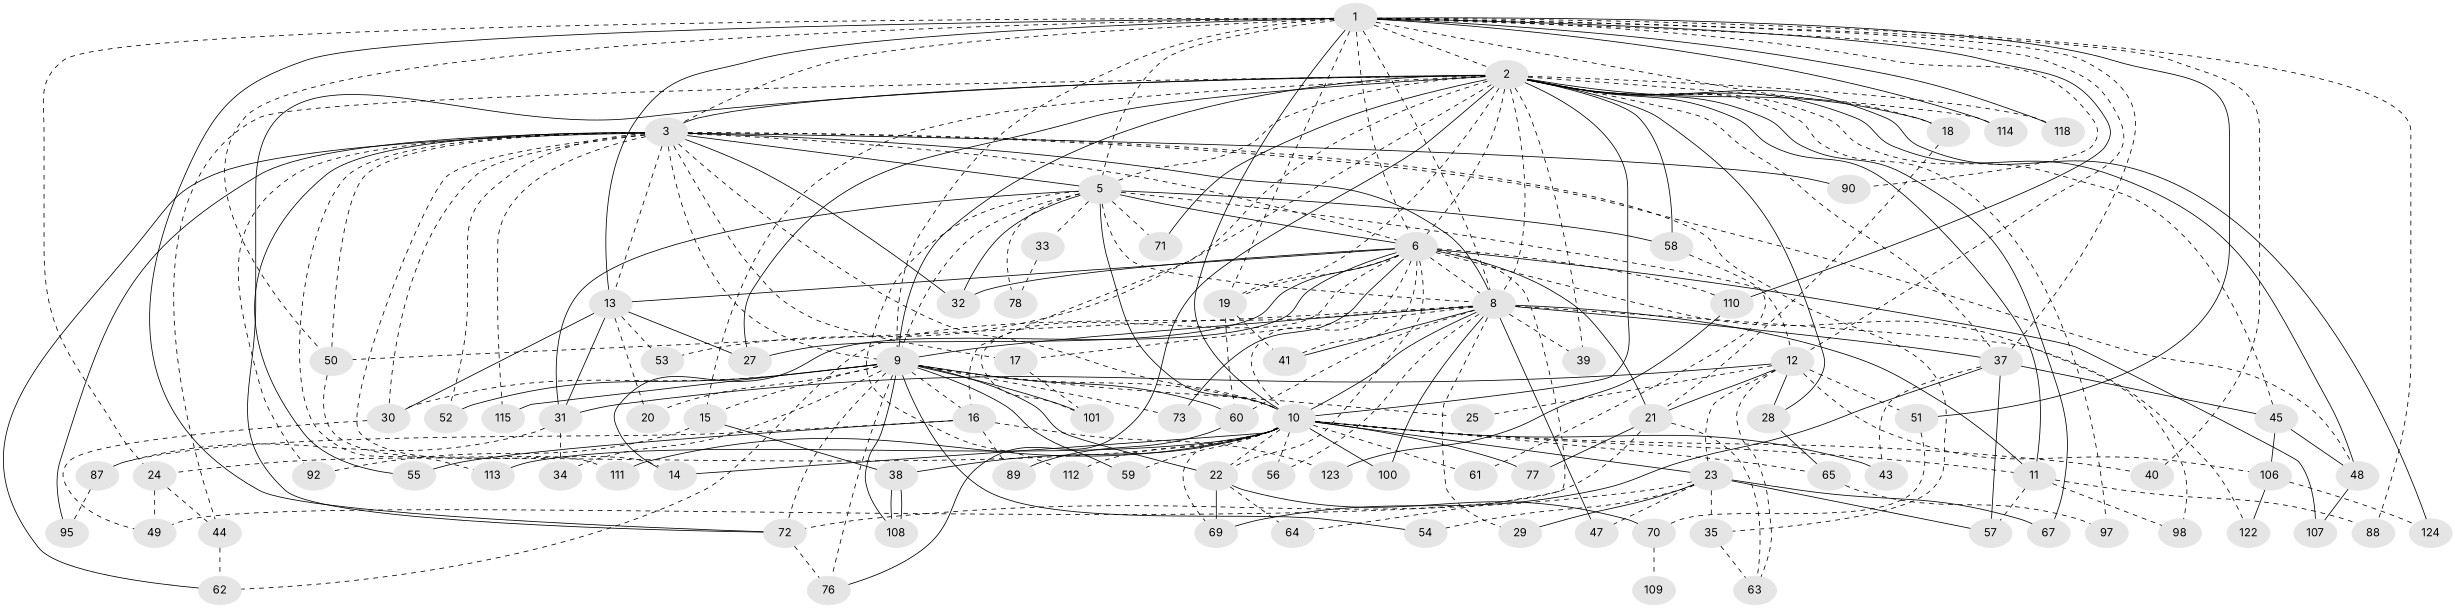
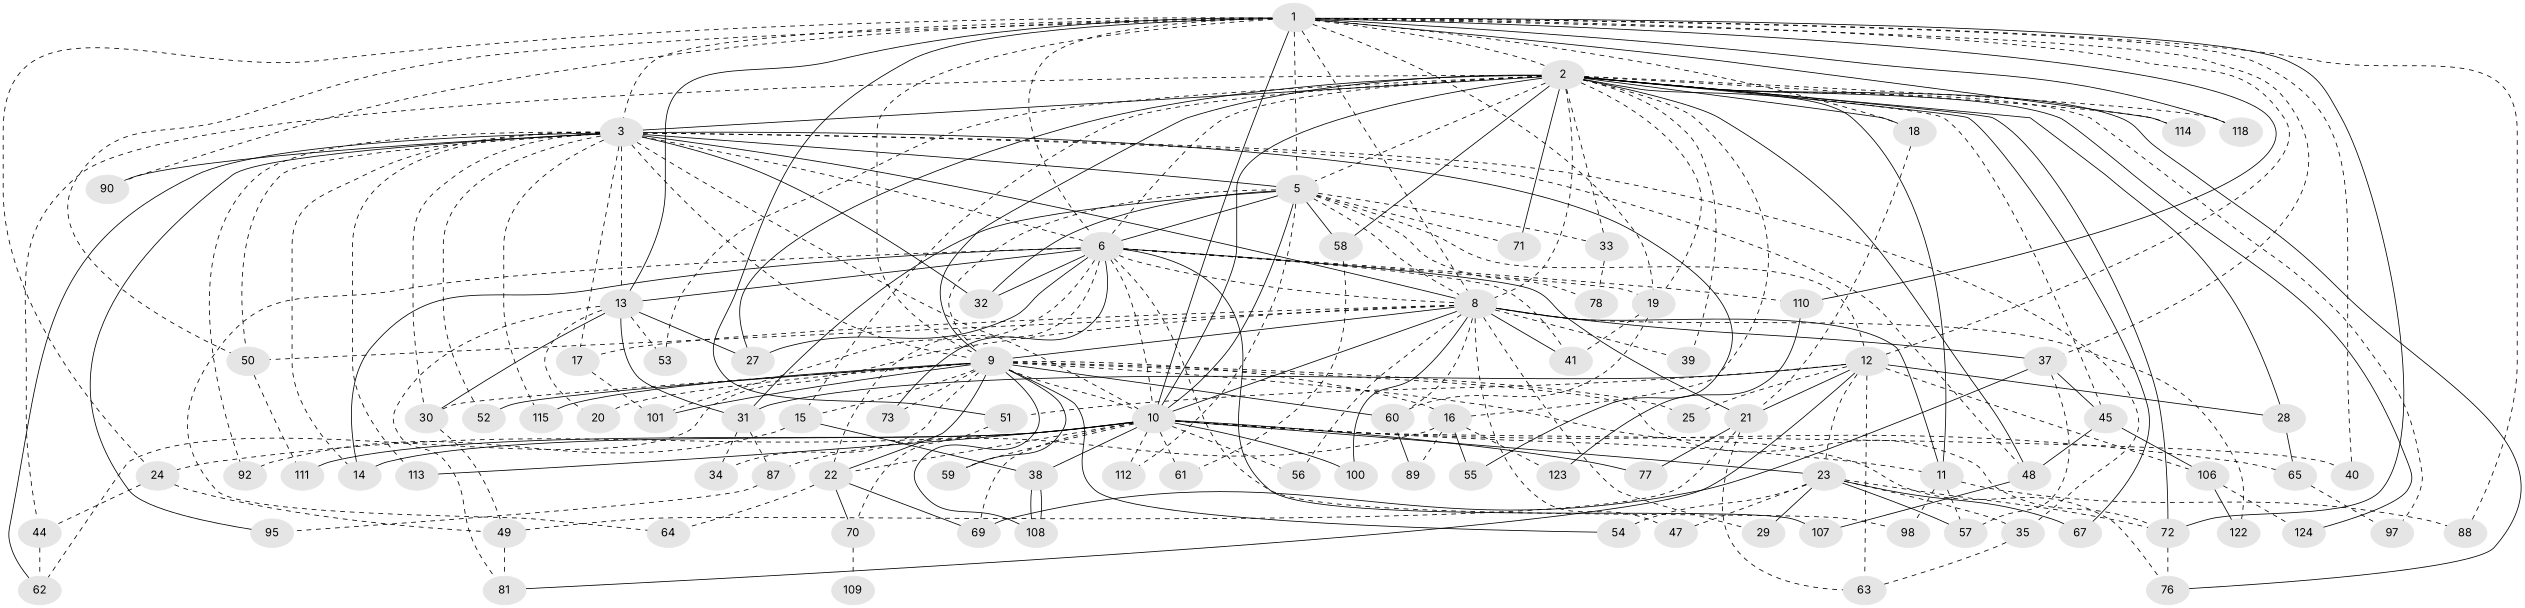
(1770, 164) -> (1585, 161)
(1548, 424) -> (1514, 472)
(1996, 451) -> (2065, 475)
(1886, 476) -> none
none -> (505, 591)
